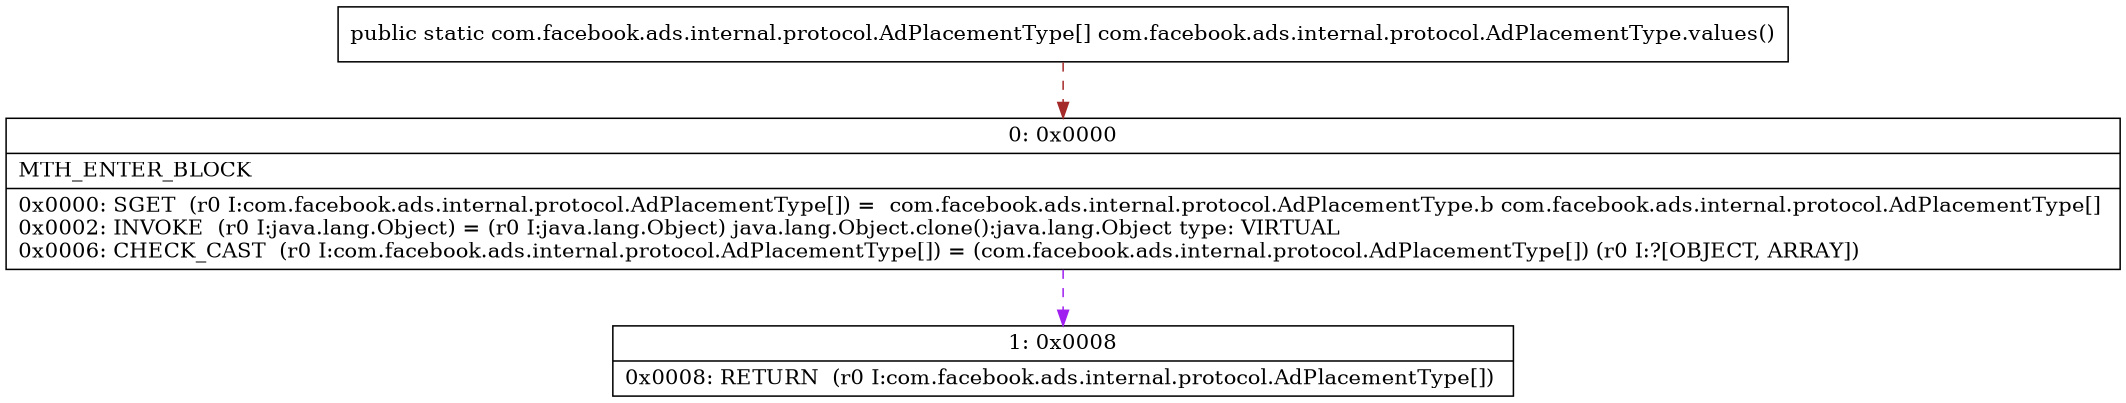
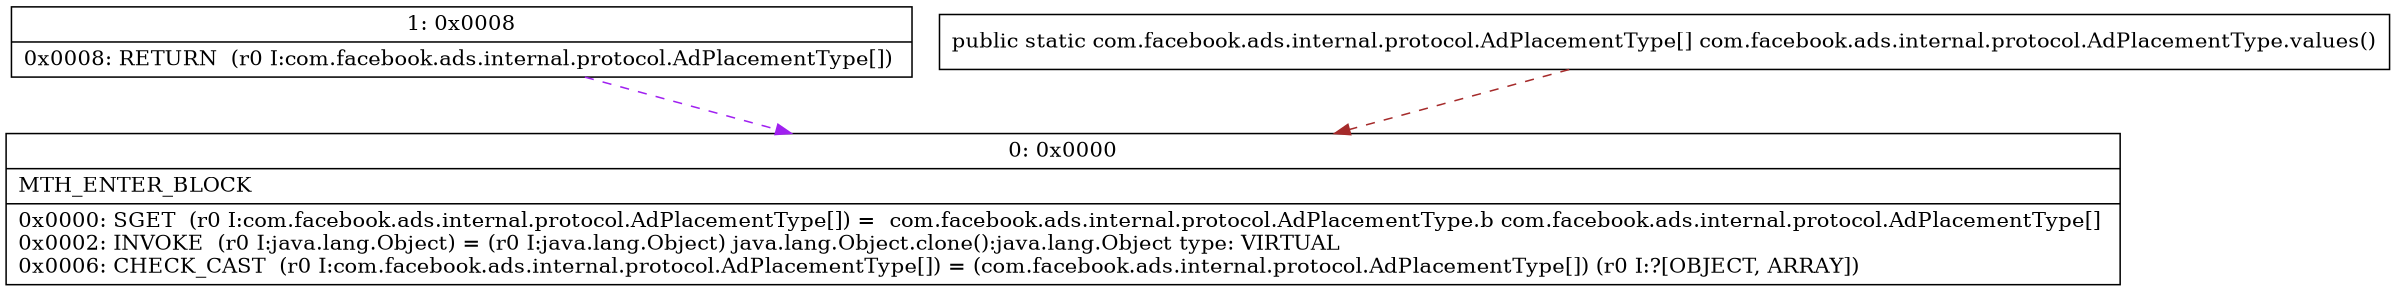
(1063, 290) -> (681, 103)
